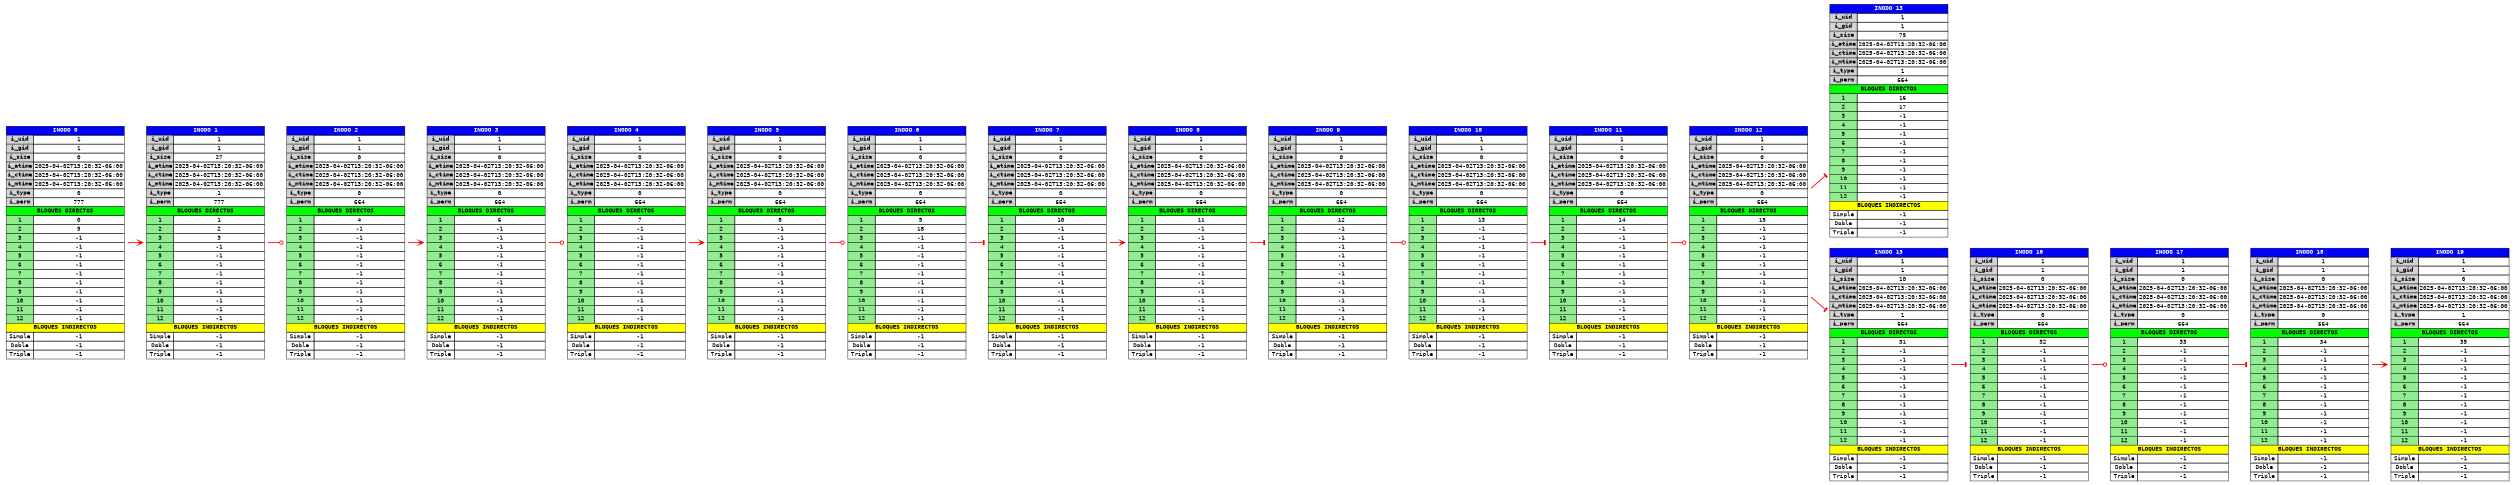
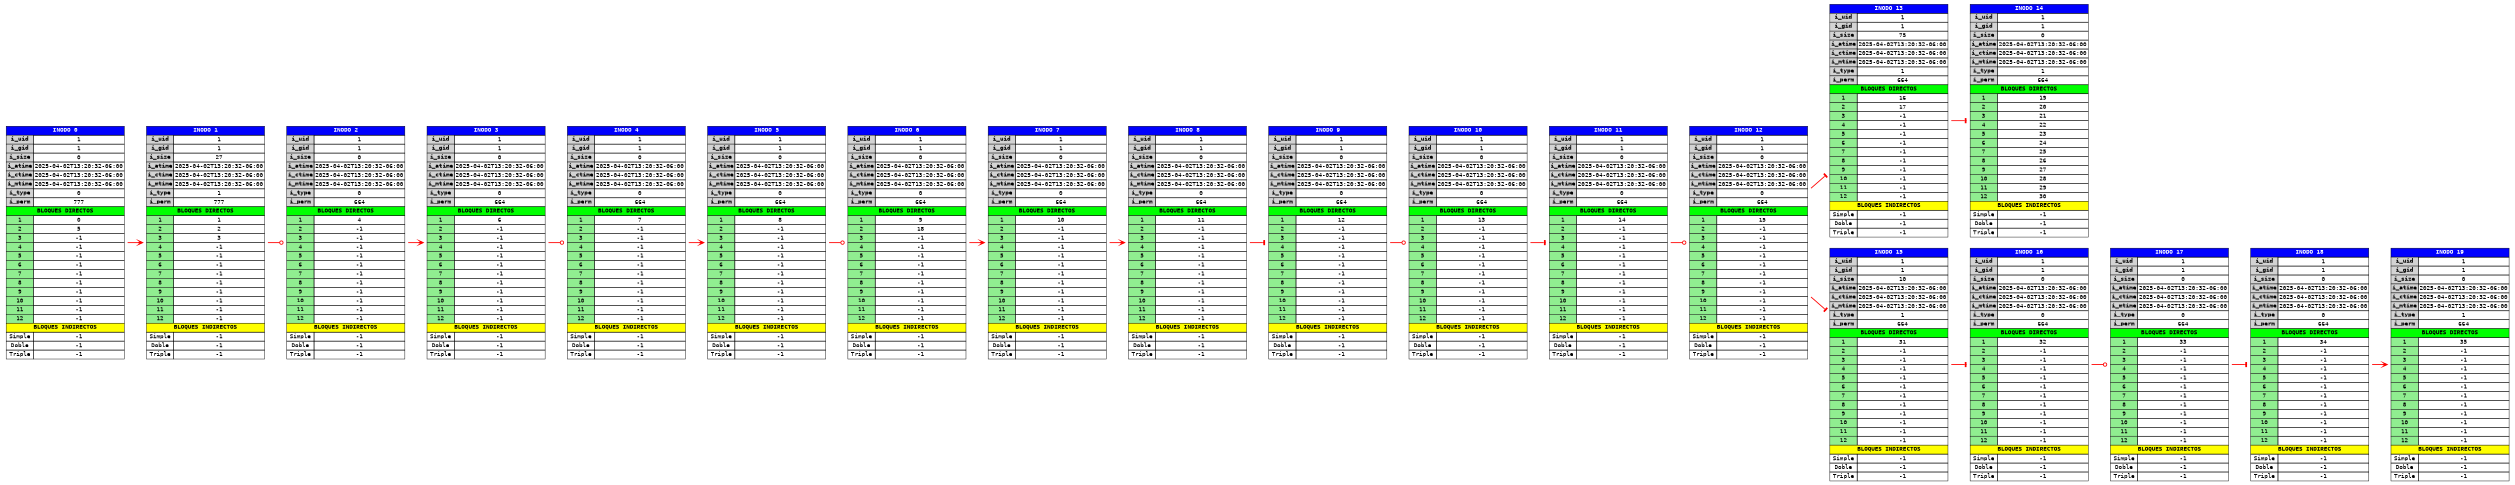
none -> (2029, 121)
(976, 243) -> (975, 243)
